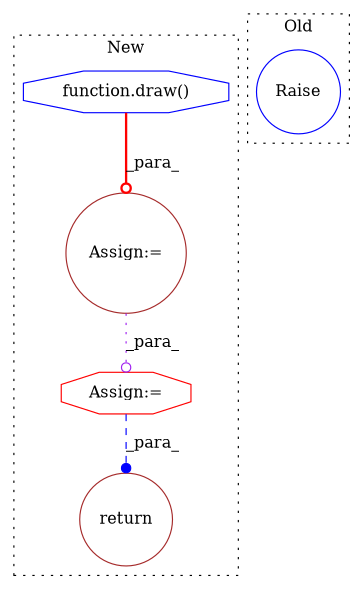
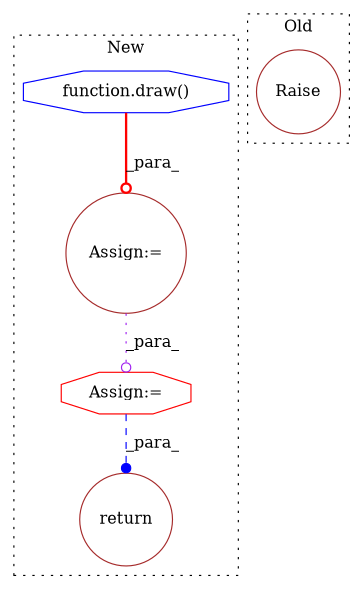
(298, 92) -> (298, 92)
